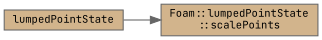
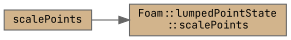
(64, 20) -> (48, 20)
